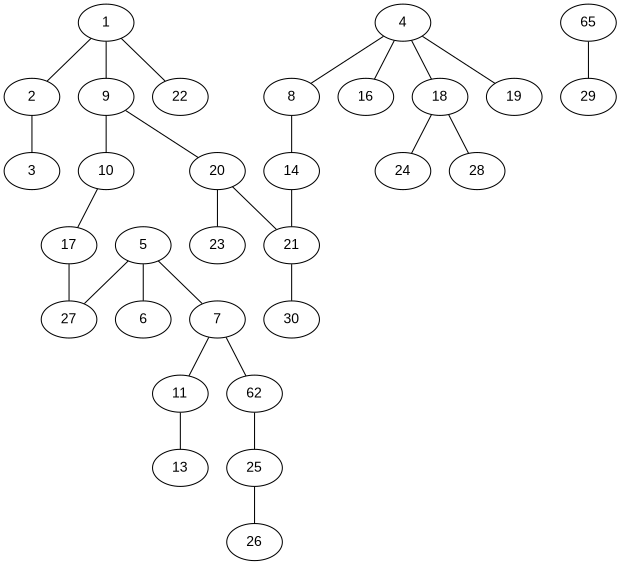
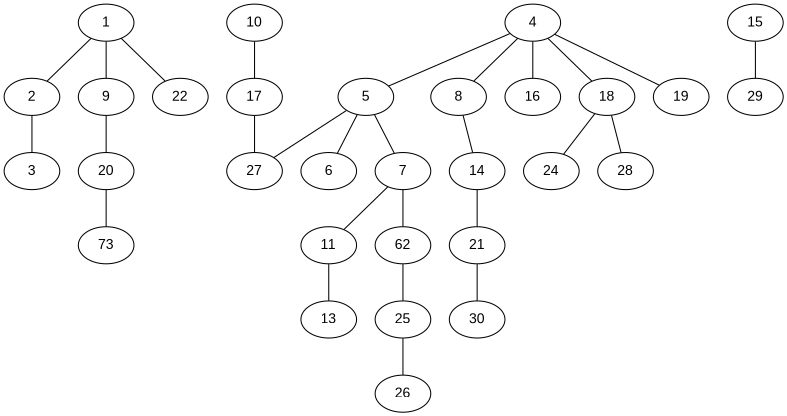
(588, 23) -> (755, 23)
none -> (449, 60)
(106, 134) -> none
(254, 208) -> none
(217, 245) -> (106, 245)
